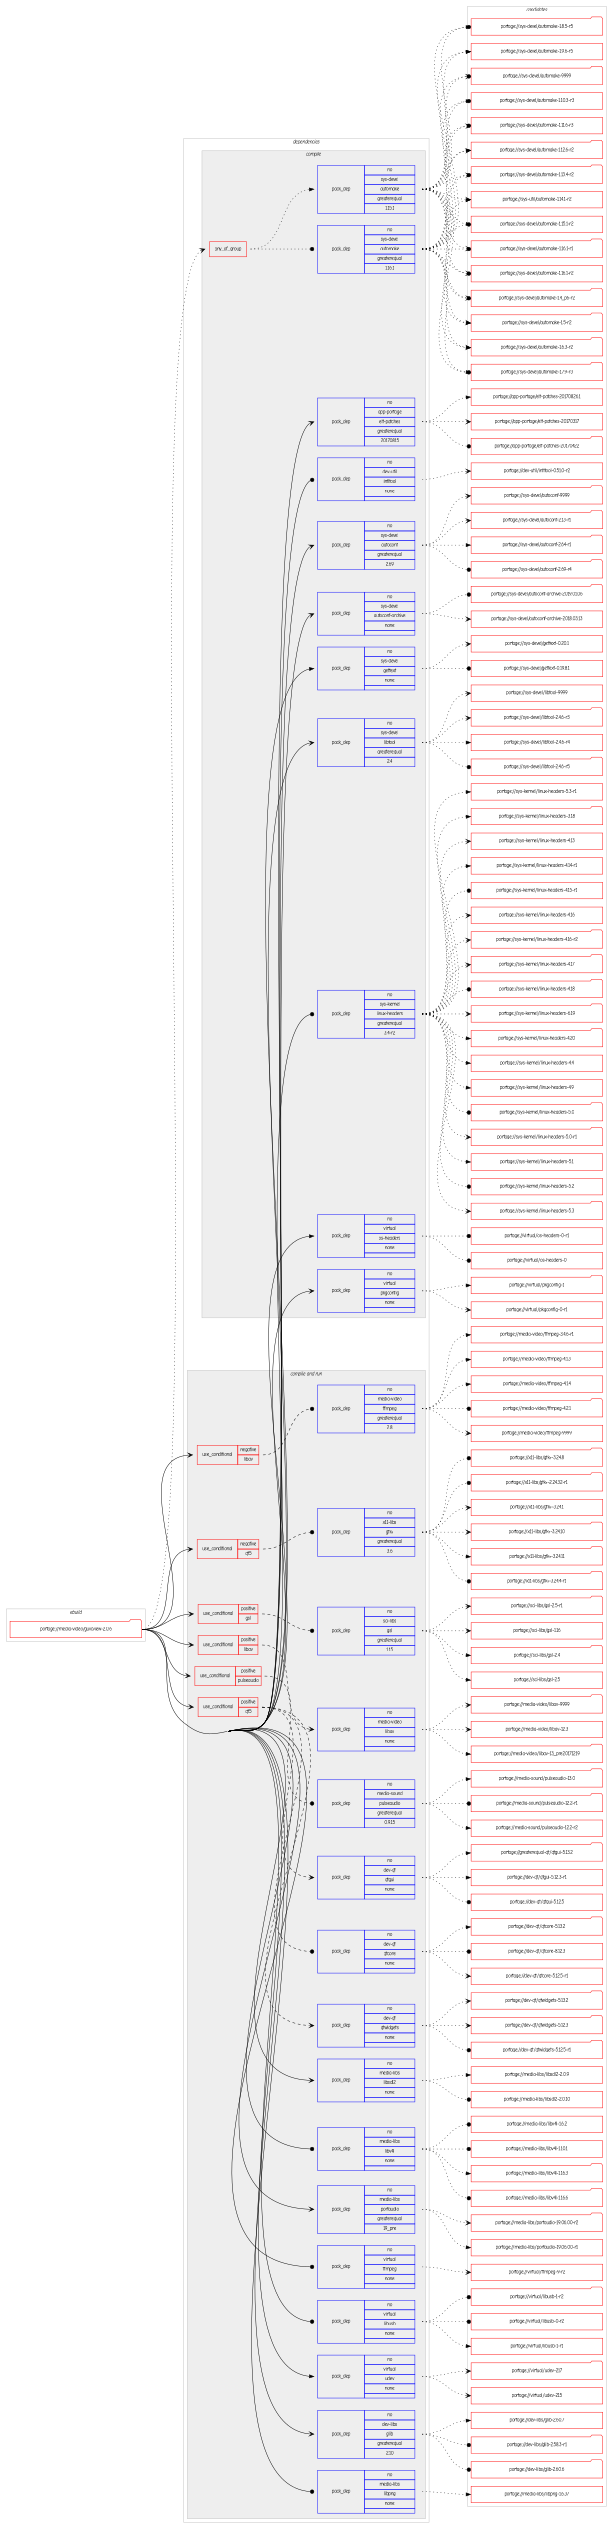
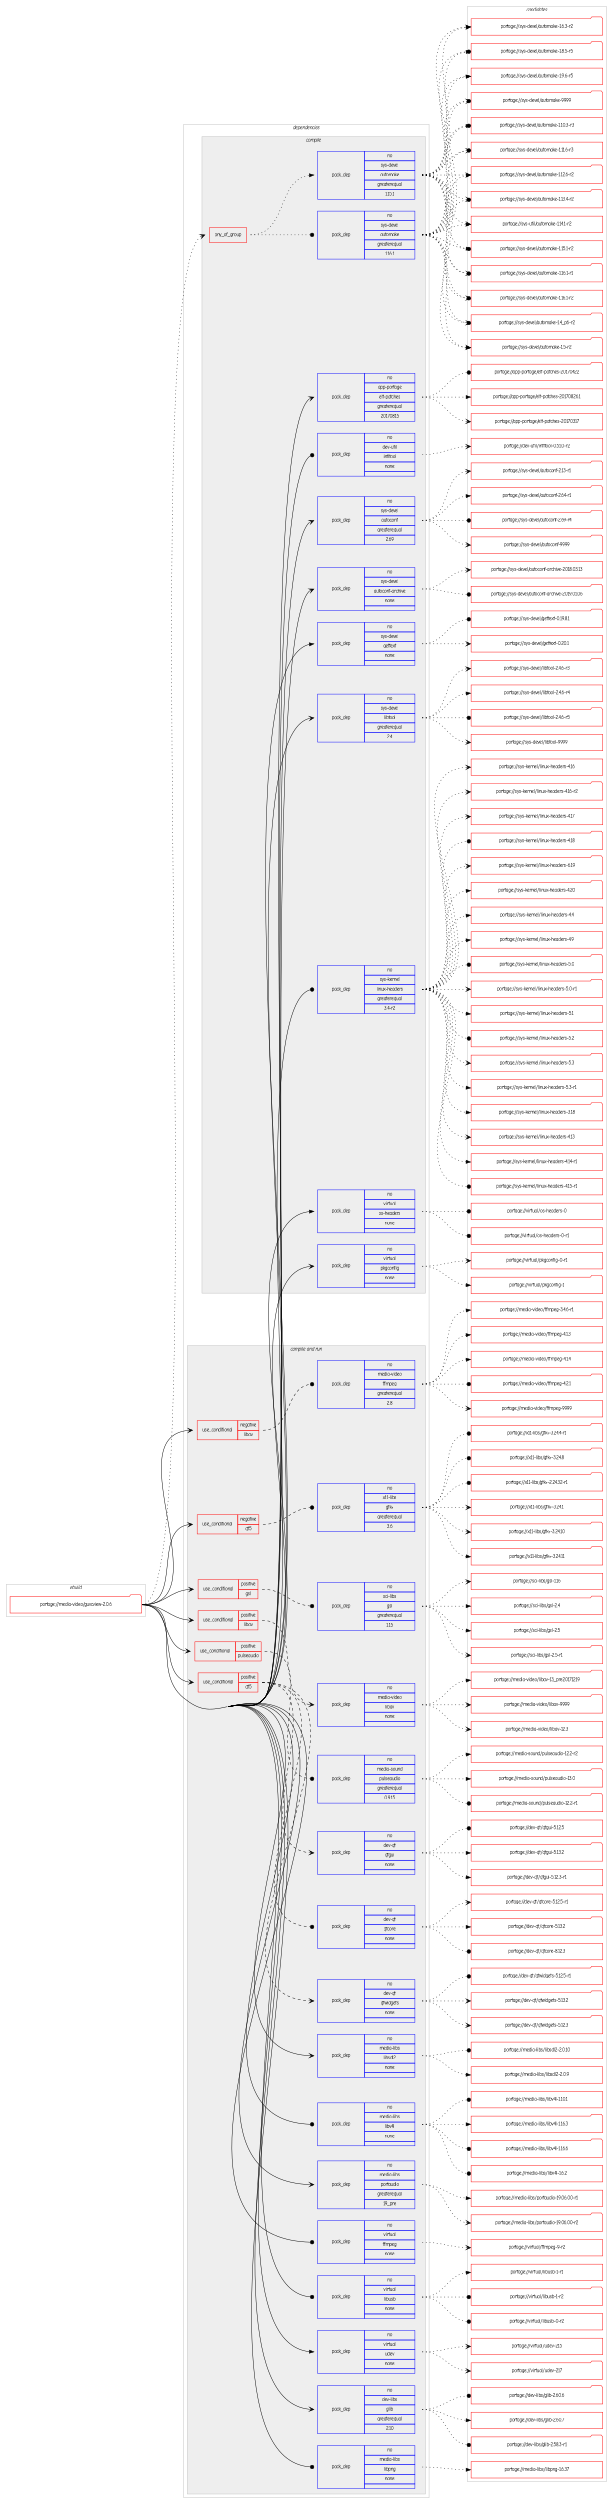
(537, 372) -> none
(537, 669) -> (537, 619)
(537, 965) -> (537, 817)
(537, 1853) -> (537, 1853)
